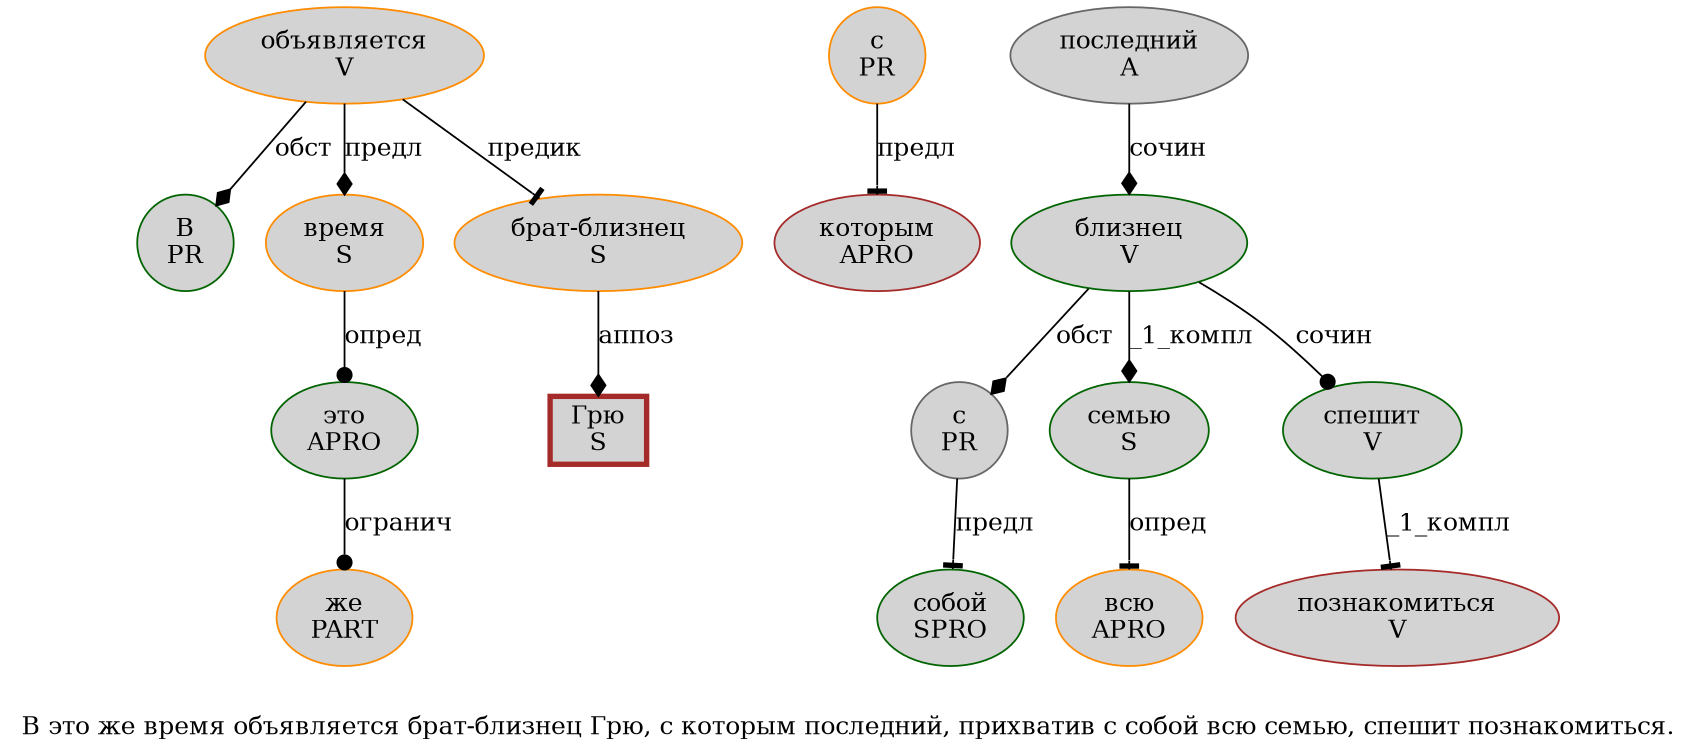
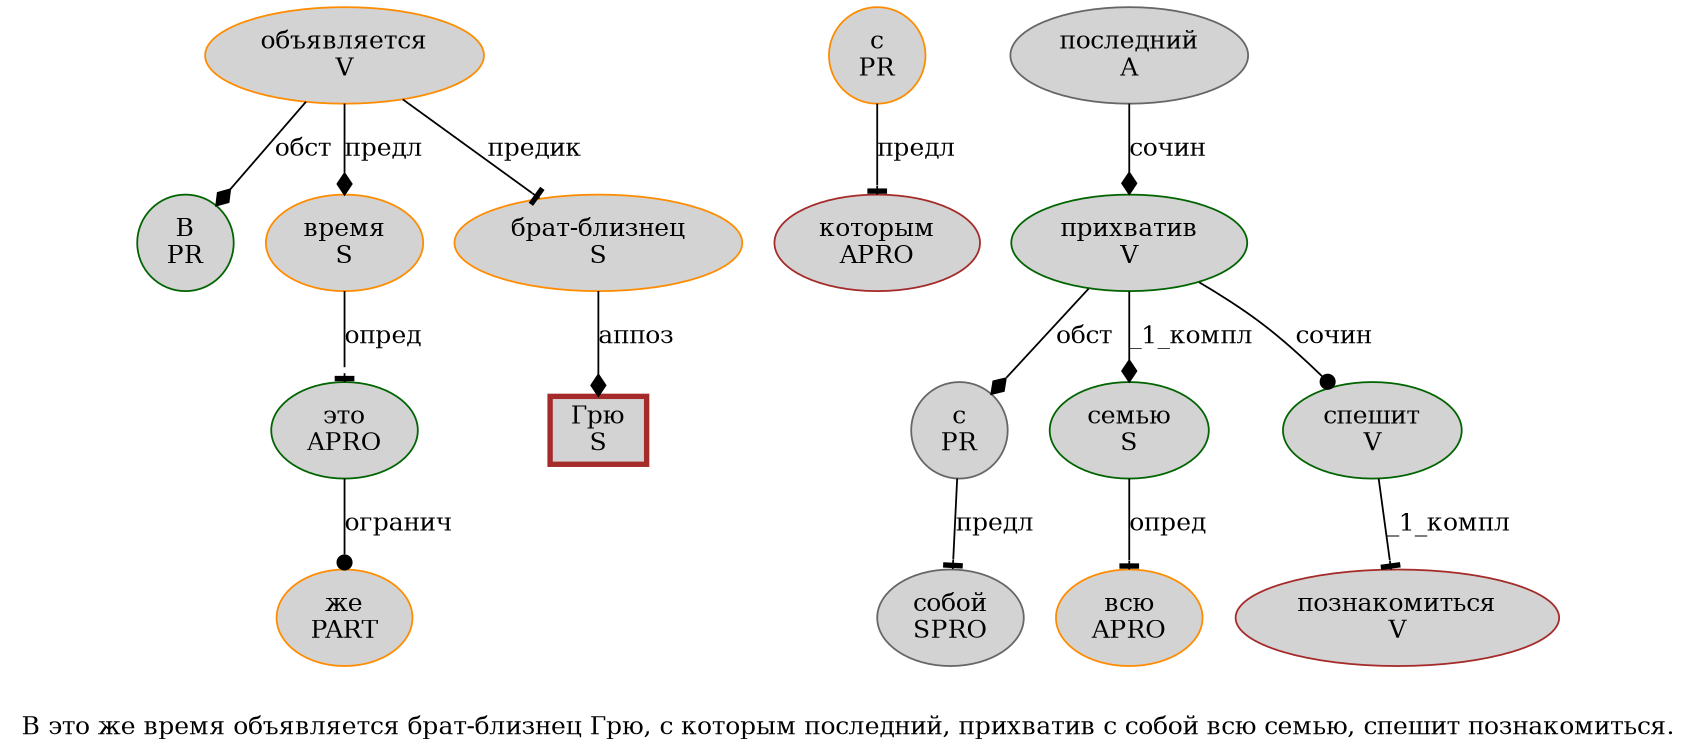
(1129, 243) -> (1129, 243)
(345, 329) -> (345, 329)
(951, 618) -> (951, 618)
